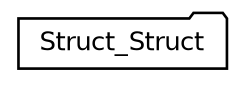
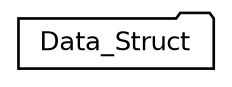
(123, 44) -> (116, 44)
